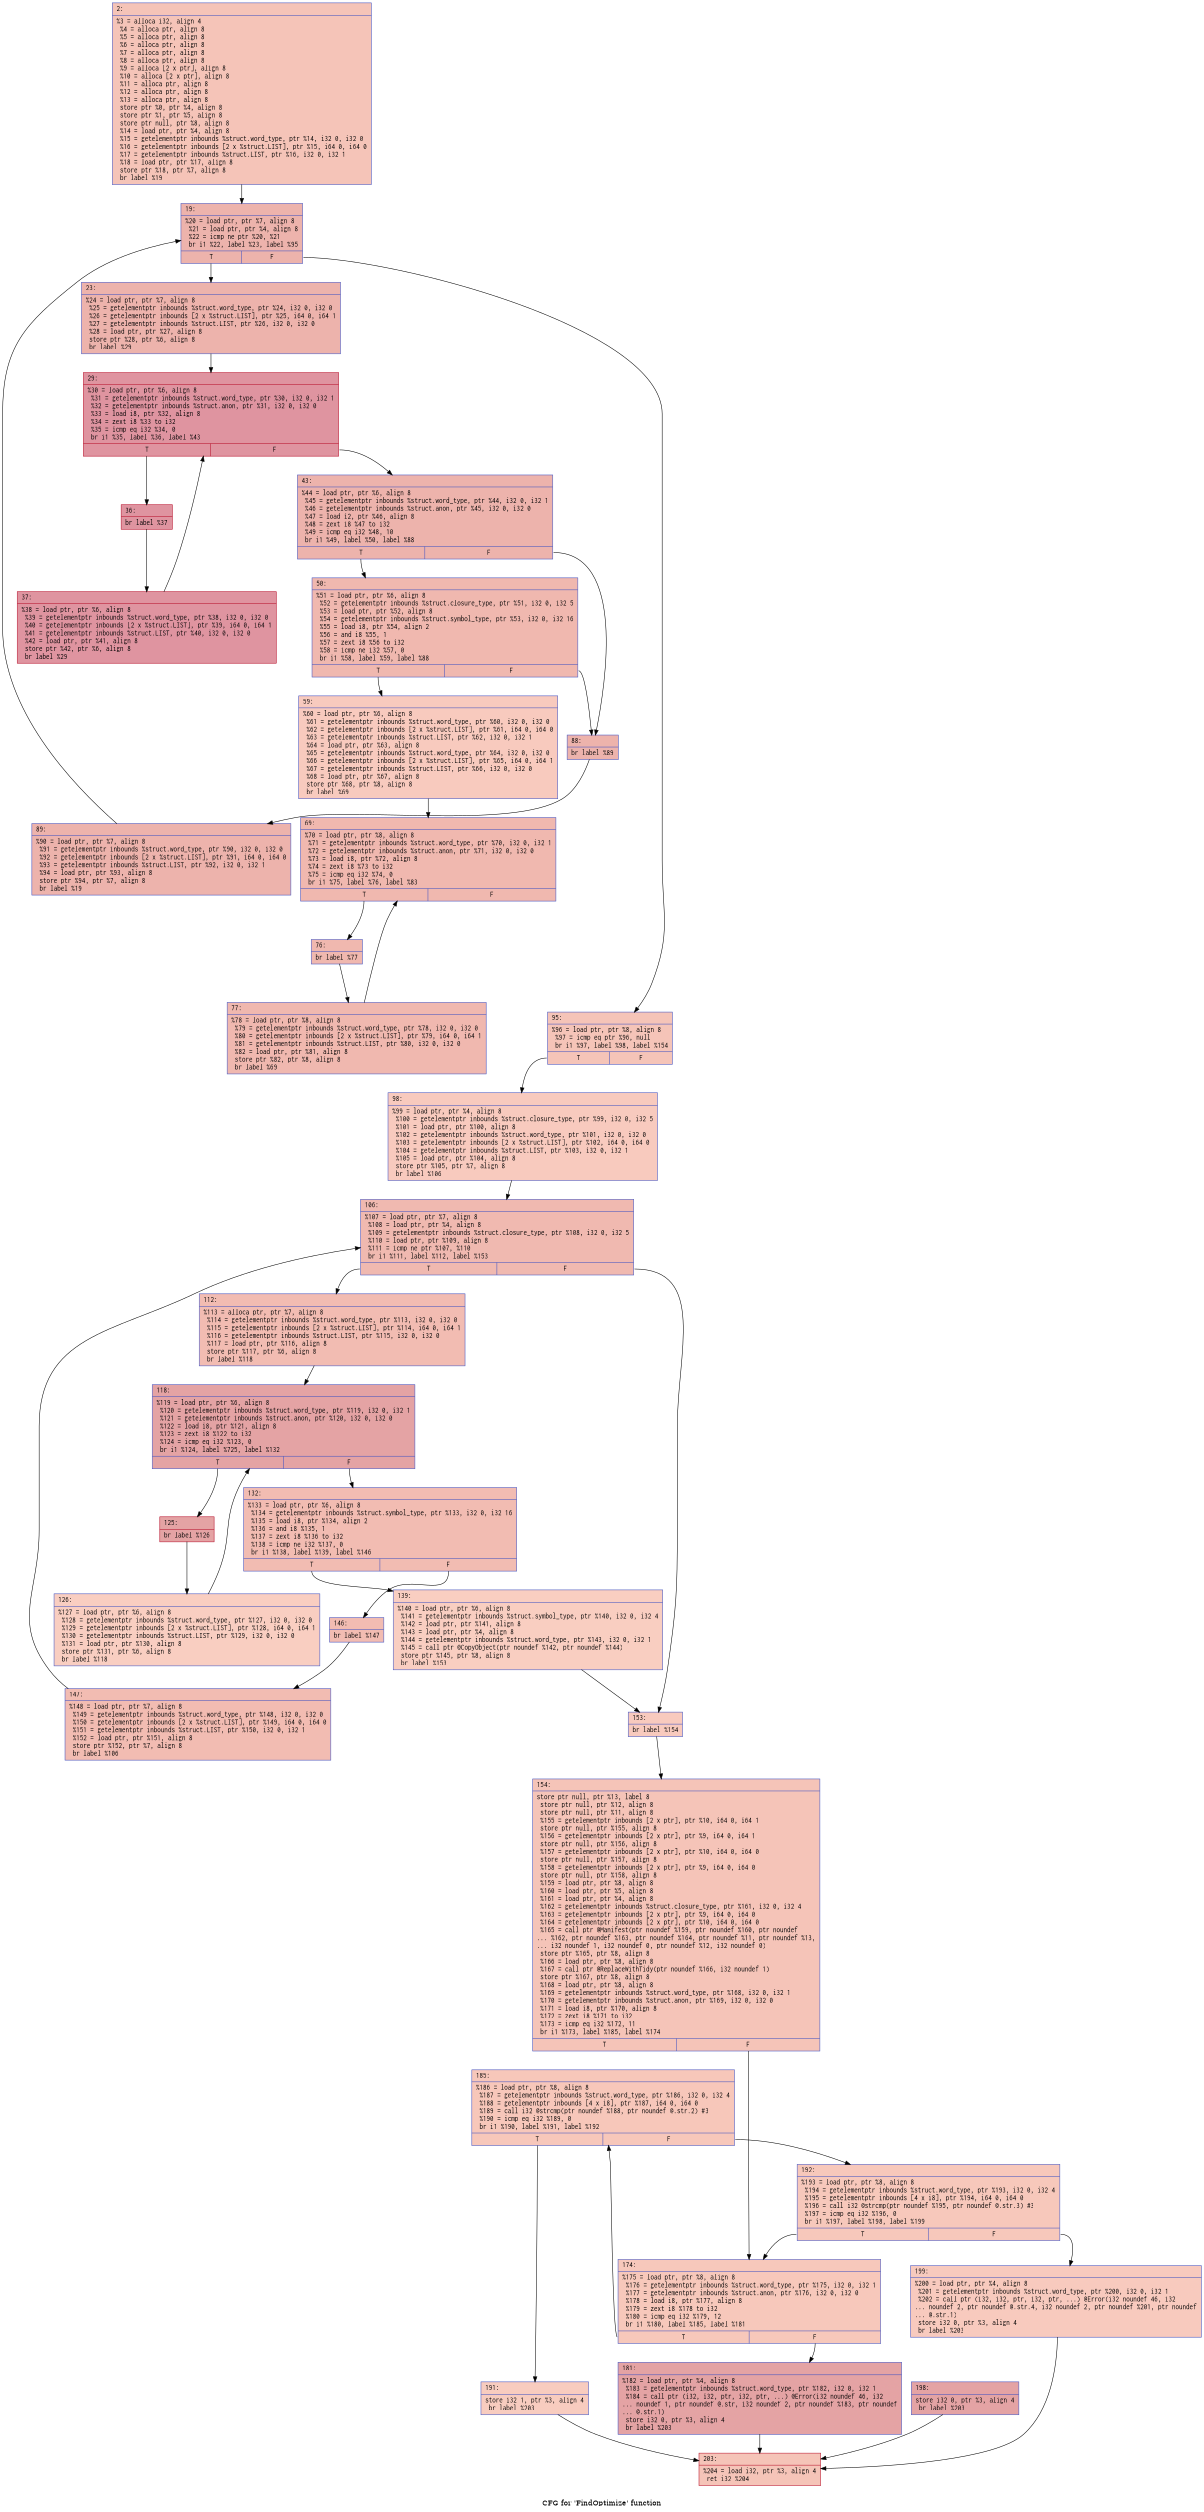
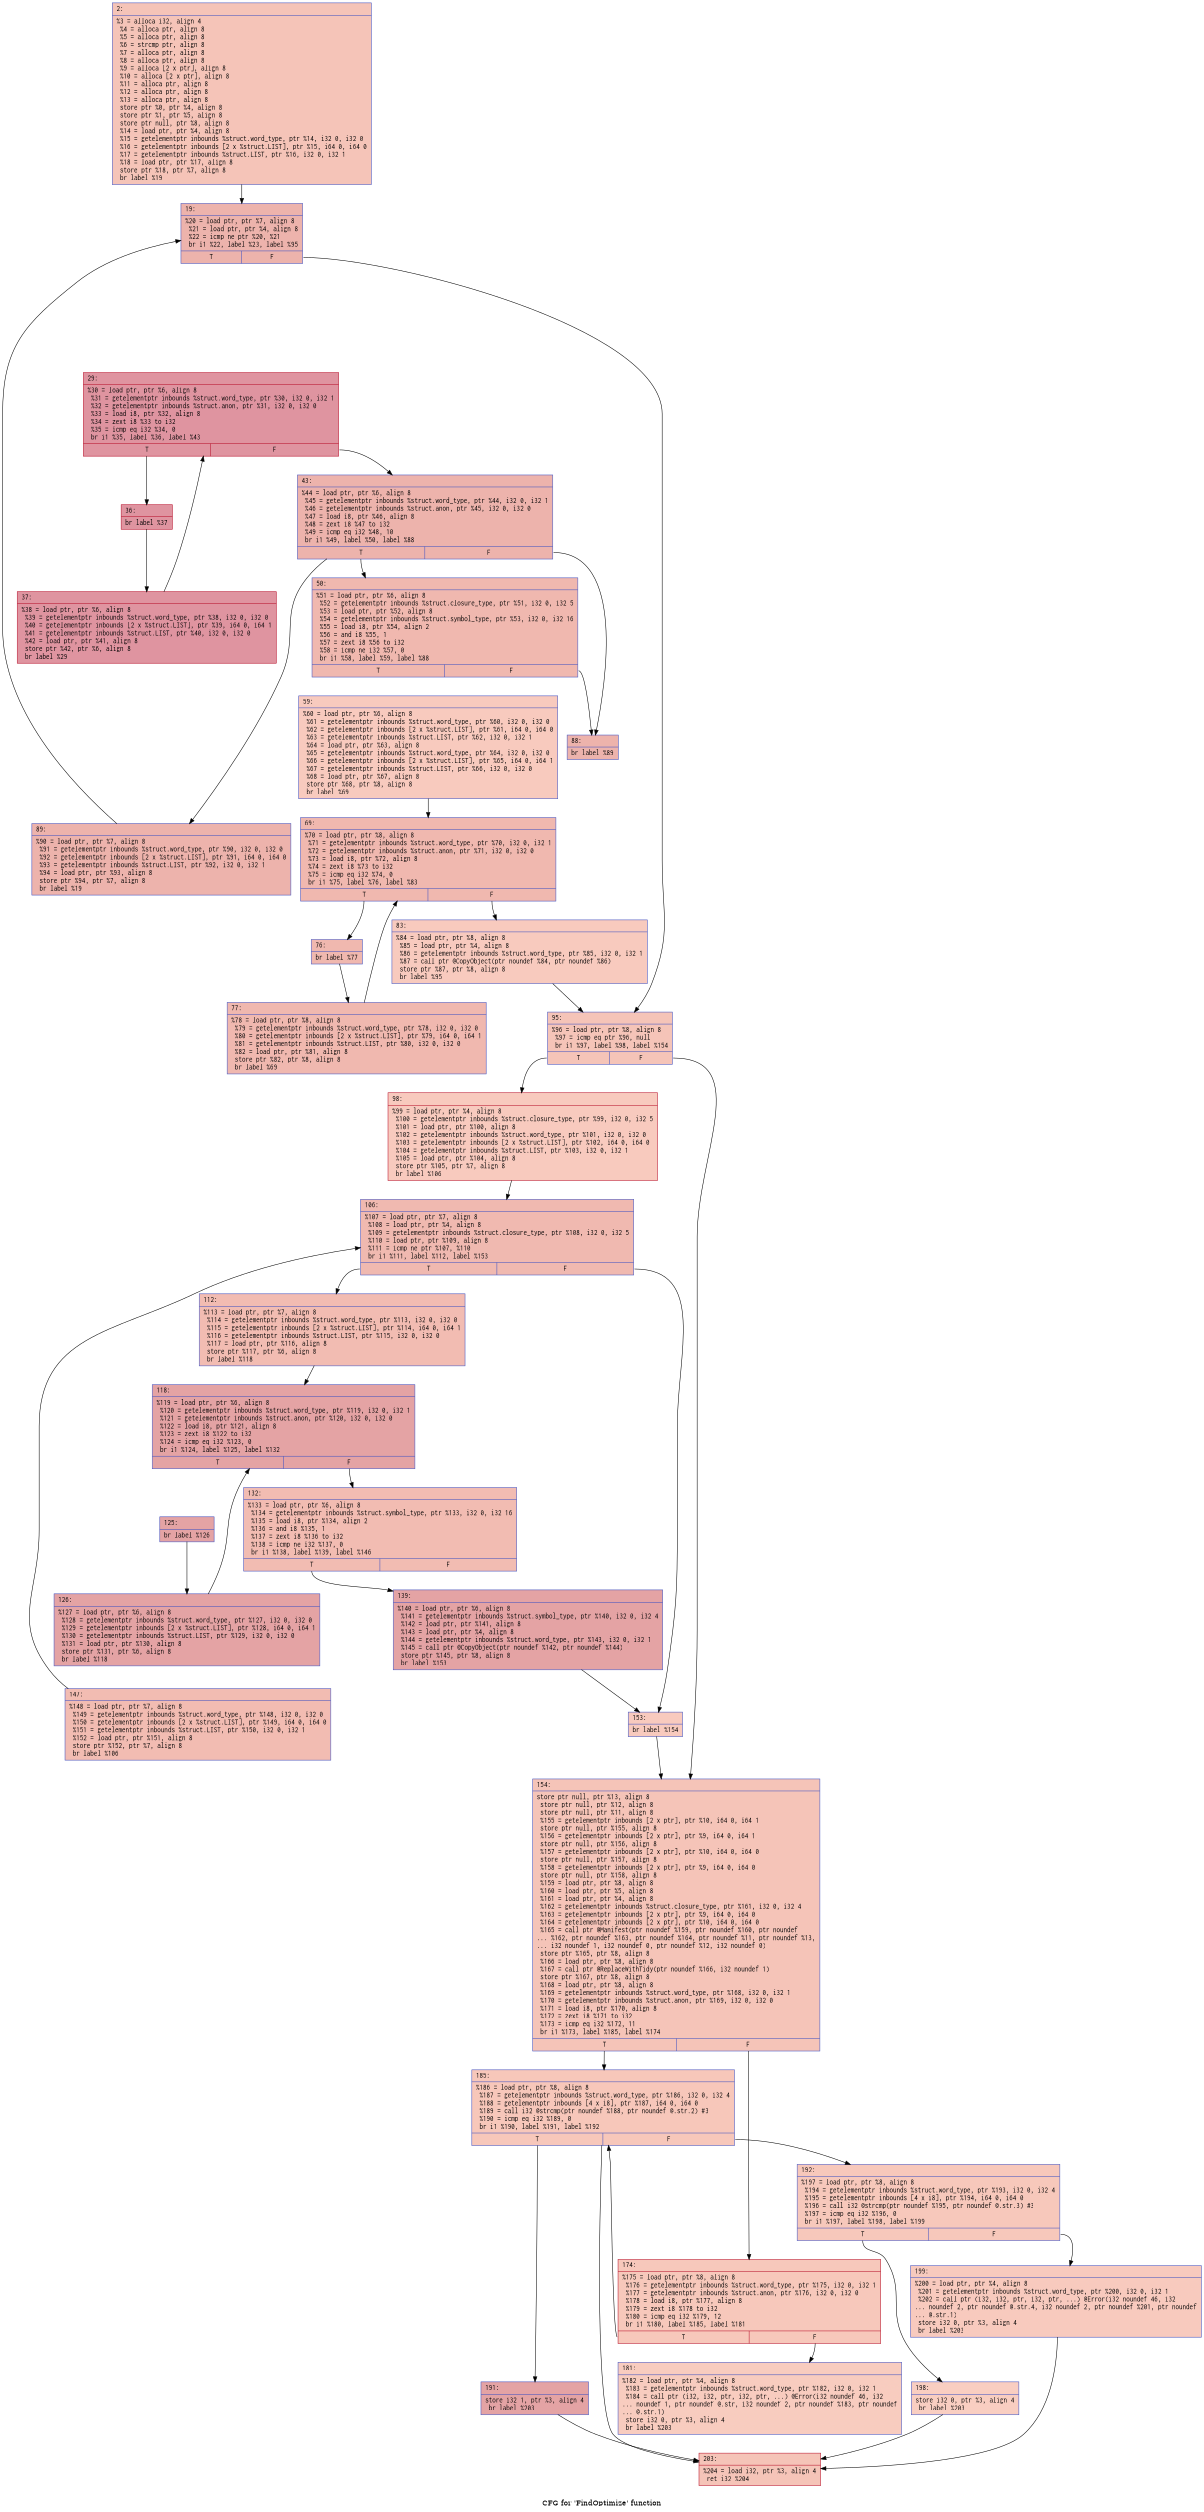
(161, 45) -> (161, 45)
(211, 318) -> none
(358, 516) -> (358, 516)
(379, 684) -> none
(443, 816) -> (273, 693)
none -> (520, 952)
(523, 1137) -> (523, 1137)
(263, 1312) -> (260, 1312)
none -> (697, 1402)
(218, 1450) -> (218, 1450)
(212, 1492) -> none
(187, 1529) -> (187, 1529)
(187, 1630) -> (187, 1630)
(357, 1630) -> none
(528, 1630) -> (528, 1630)
(594, 1797) -> (594, 1797)
none -> (604, 2058)
(858, 2182) -> (858, 2182)
(779, 2241) -> (896, 2309)
(749, 2301) -> (749, 2301)
(535, 2398) -> (535, 2398)
(760, 2398) -> (760, 2398)
(965, 2398) -> (965, 2398)
(760, 2441) -> (600, 2334)
